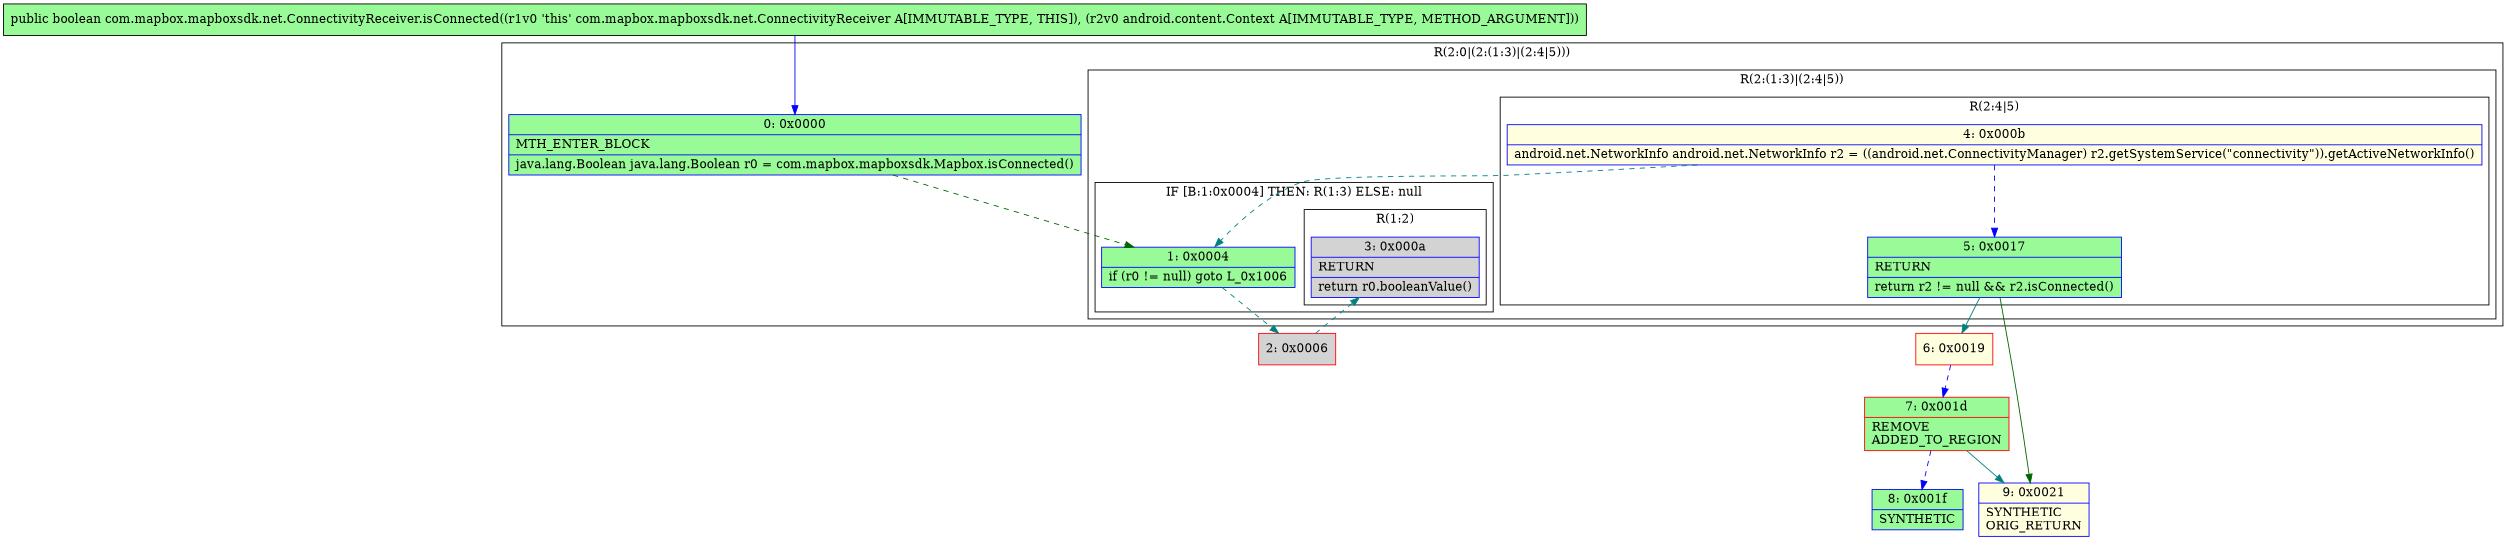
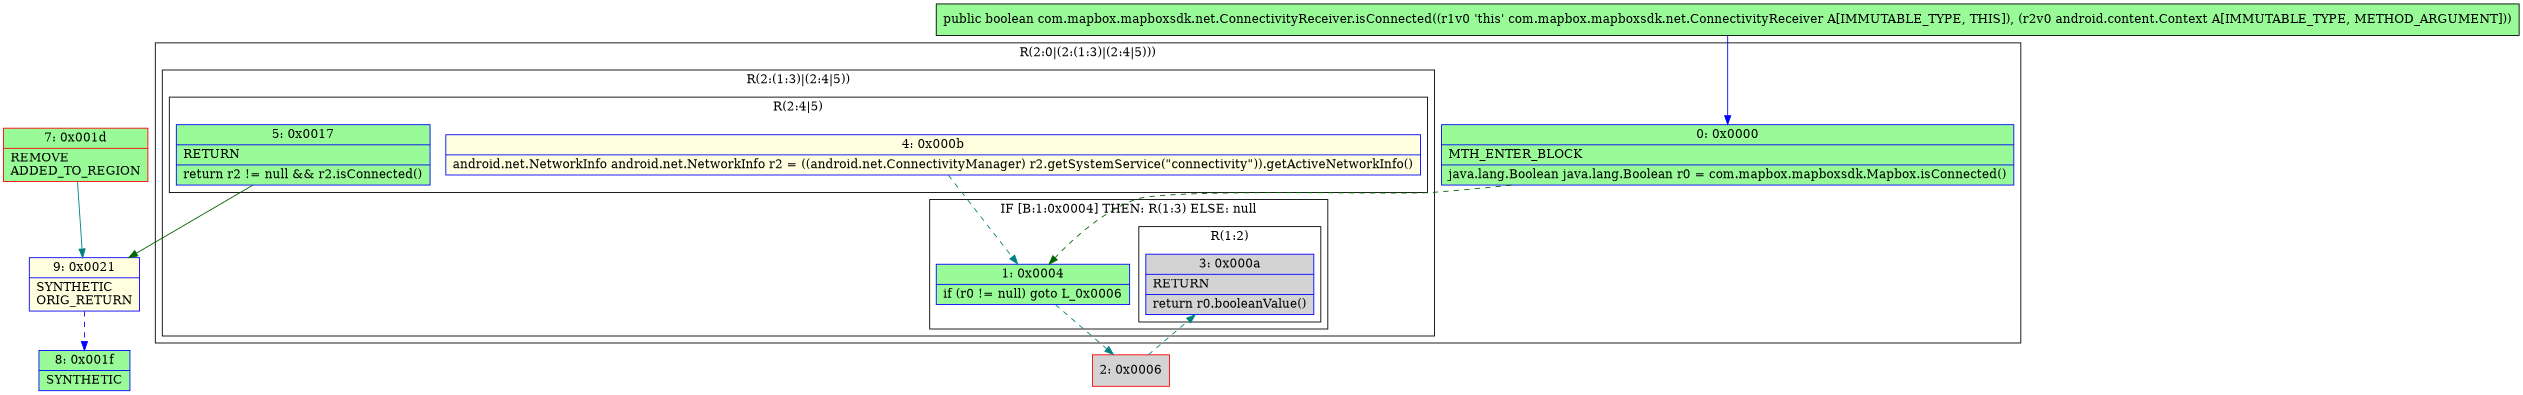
(1995, 197) -> none
(1198, 277) -> (1033, 294)
(1954, 349) -> none
(1927, 466) -> (84, 326)
